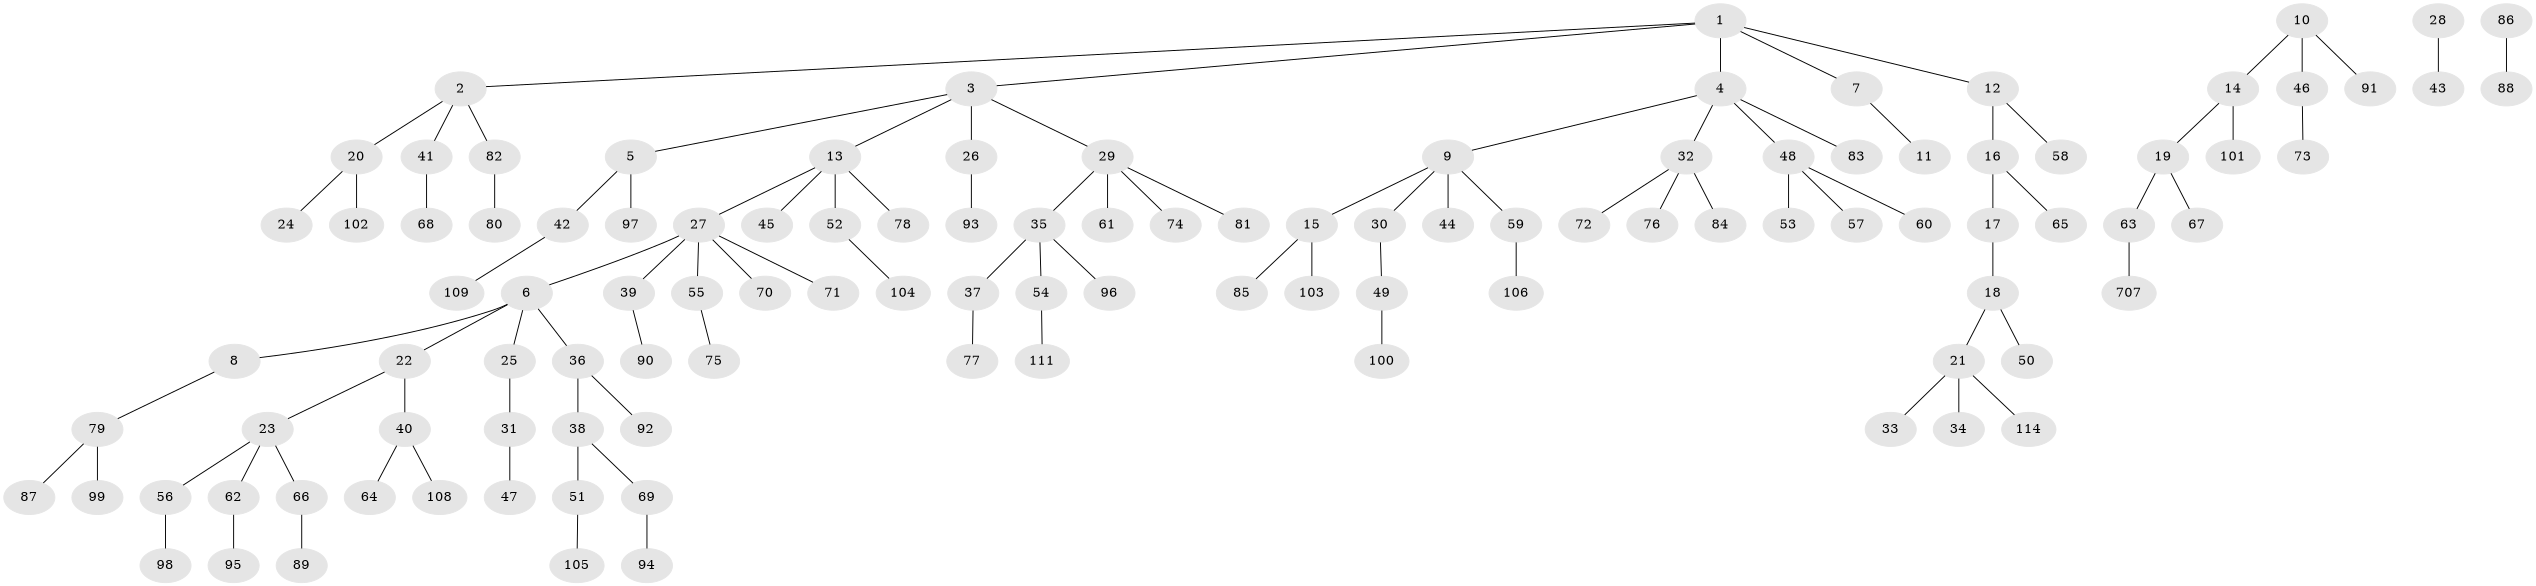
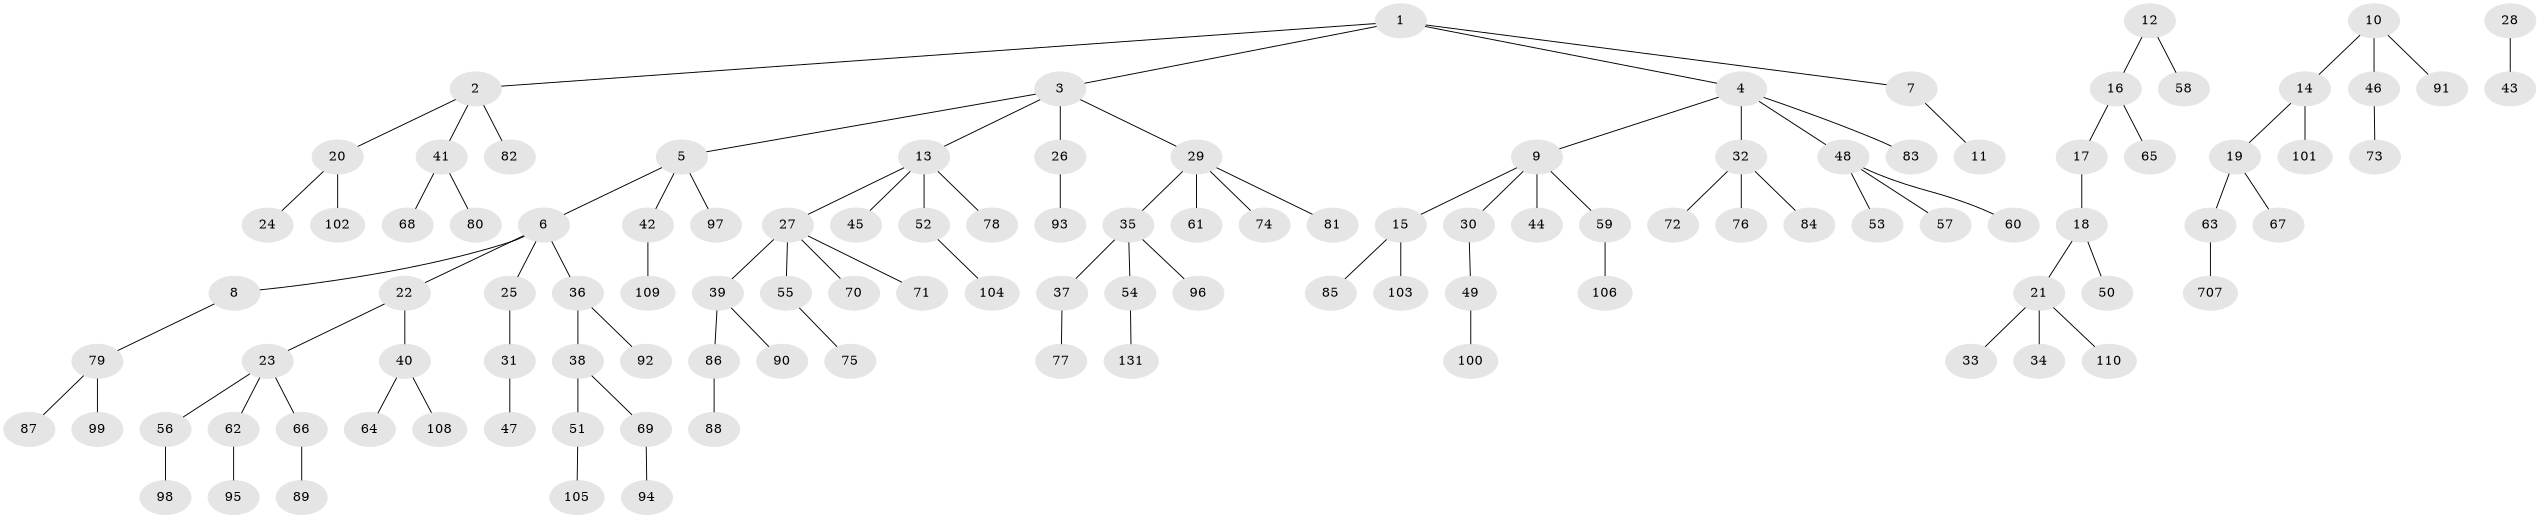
(1857, 55) -> none
(495, 191) -> (459, 191)
(615, 262) -> (613, 191)
none -> (716, 327)
(1042, 361) -> (1131, 361)
(2029, 429) -> (2109, 361)
